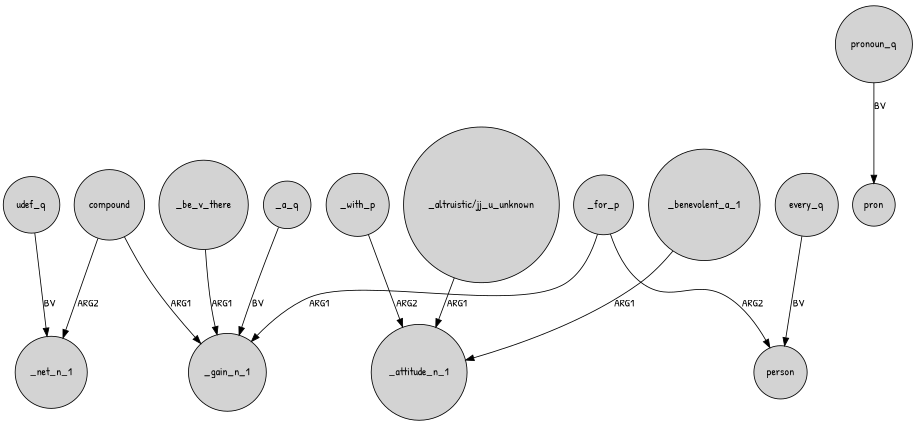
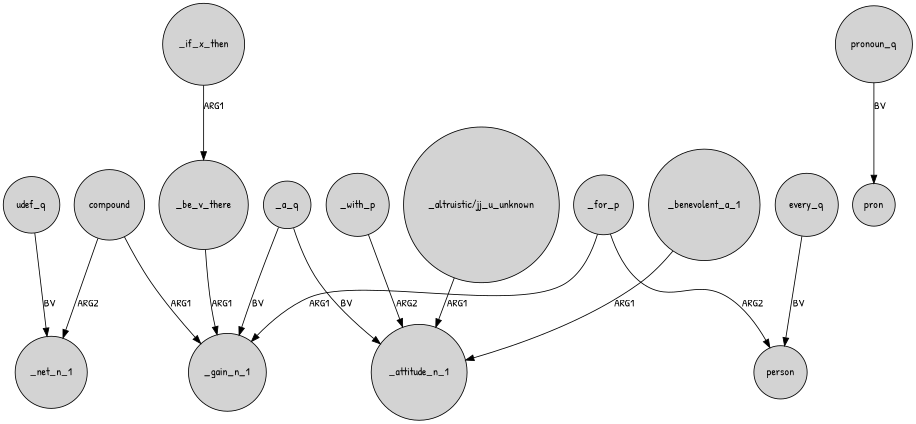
none -> (204, 44)
none -> (323, 287)
